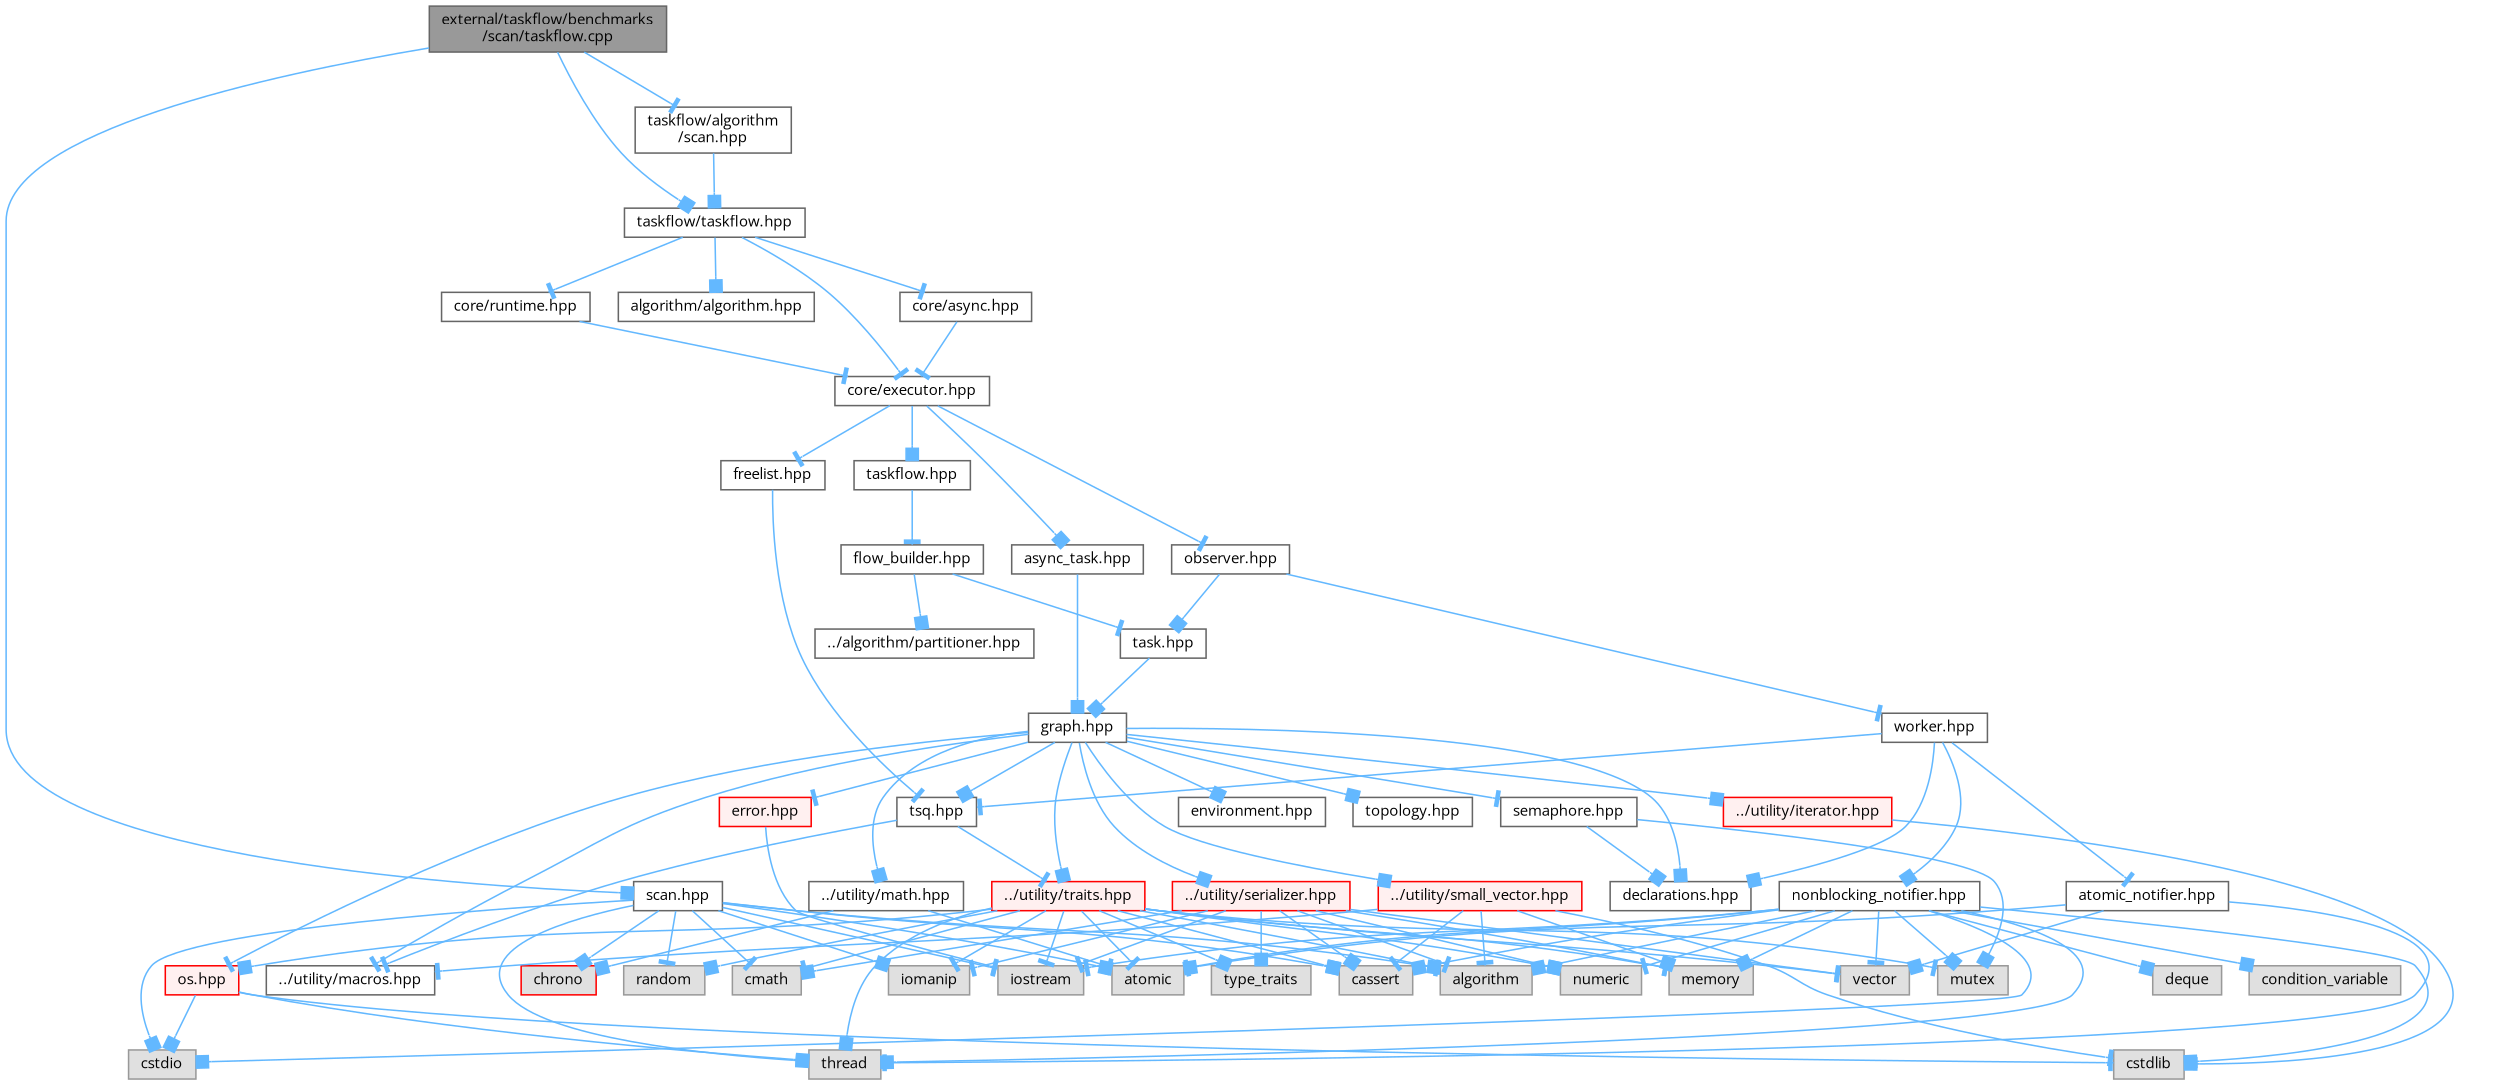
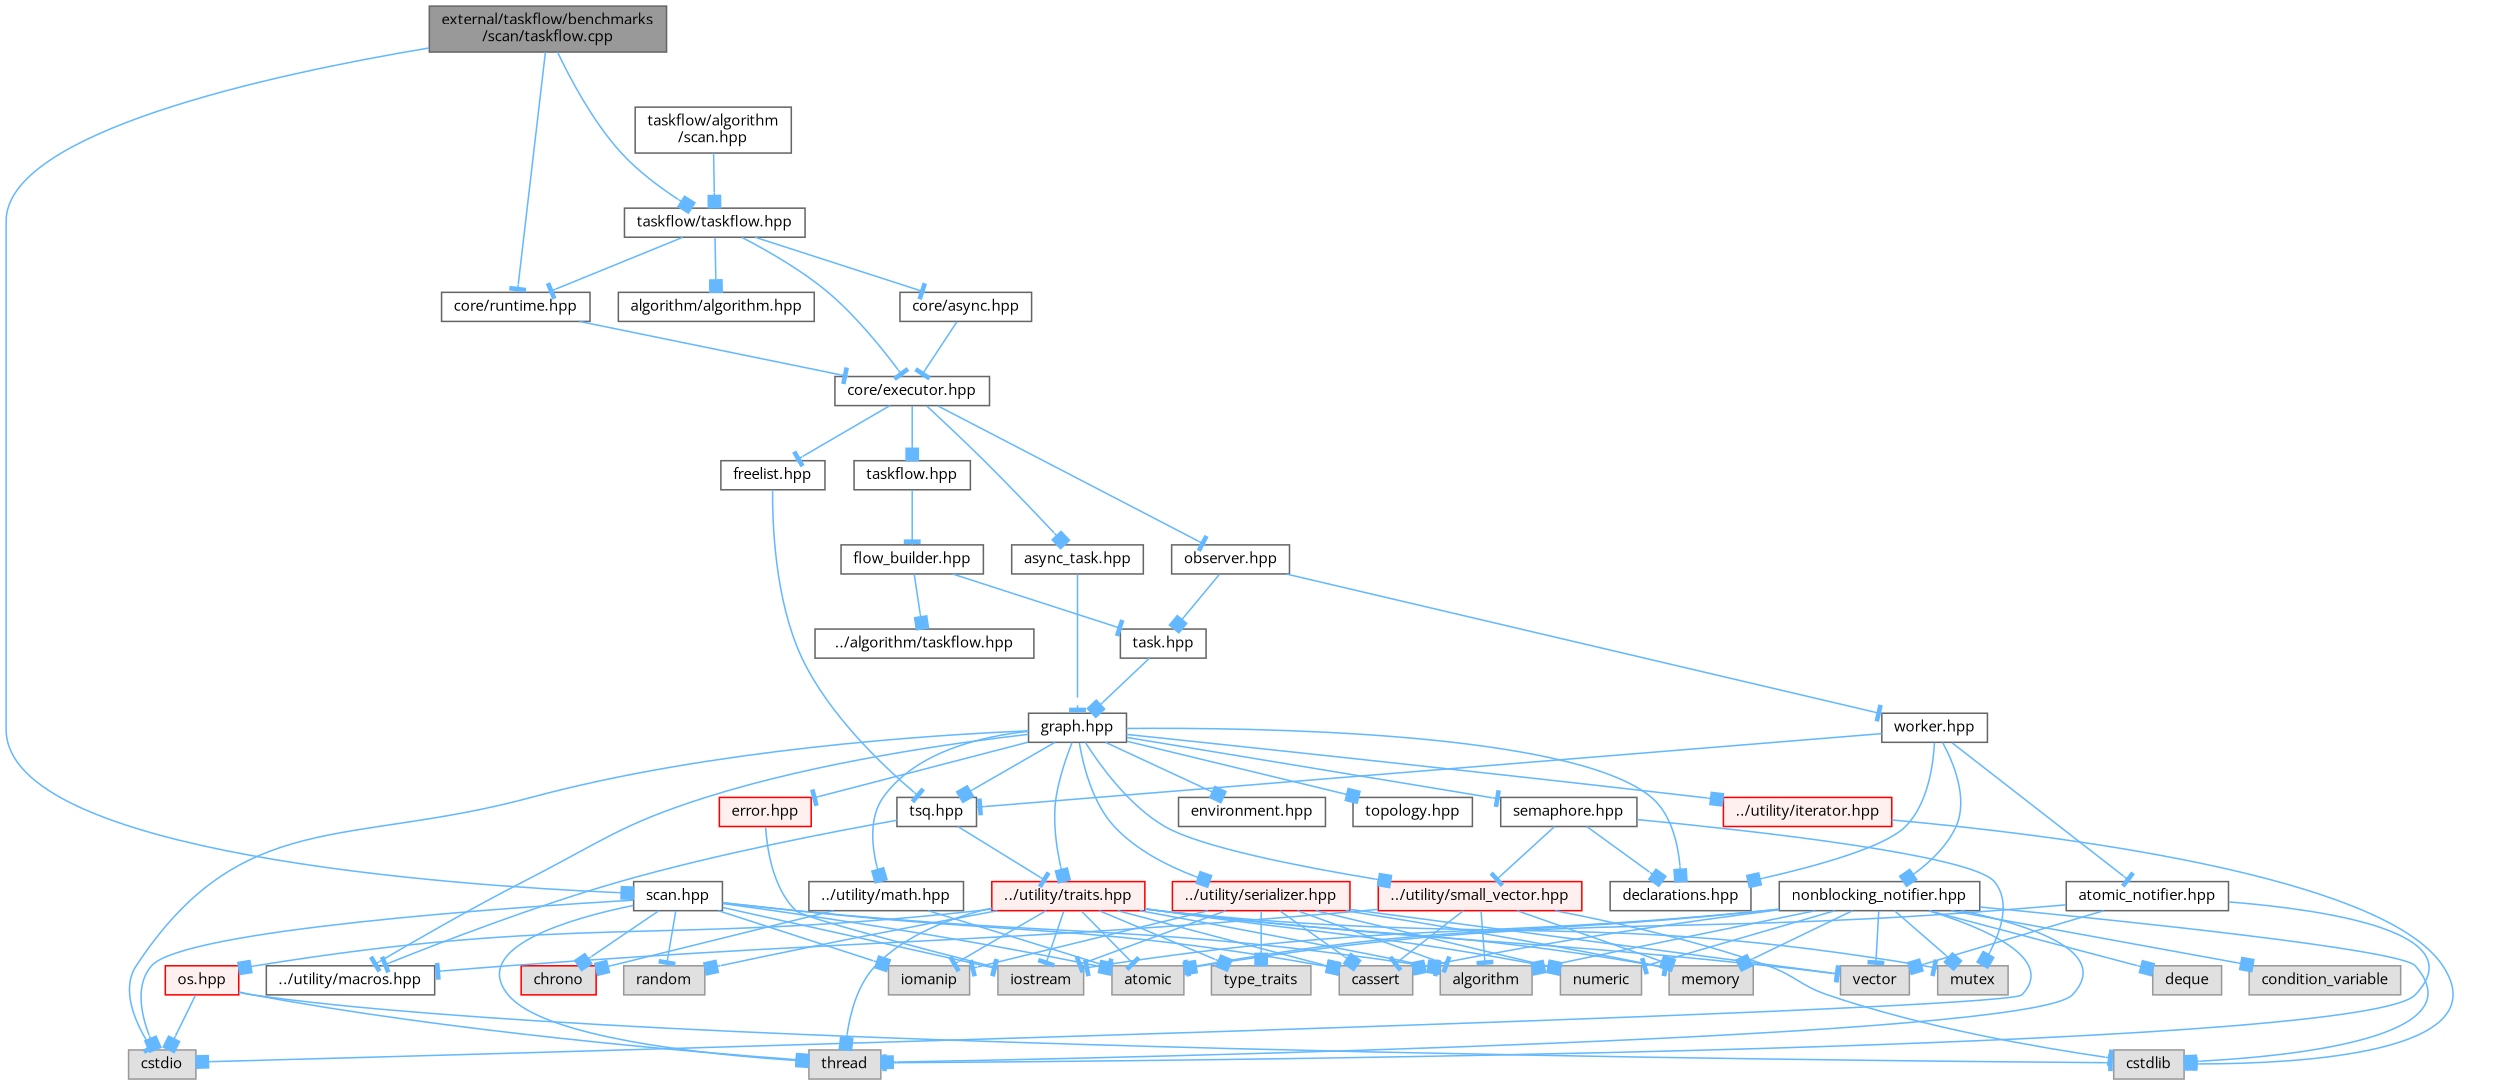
(627, 78) -> (532, 168)
(1078, 636) -> (1078, 636)
(924, 644) -> (924, 644)
(617, 799) -> (518, 800)
none -> (1527, 851)
(767, 980) -> none
